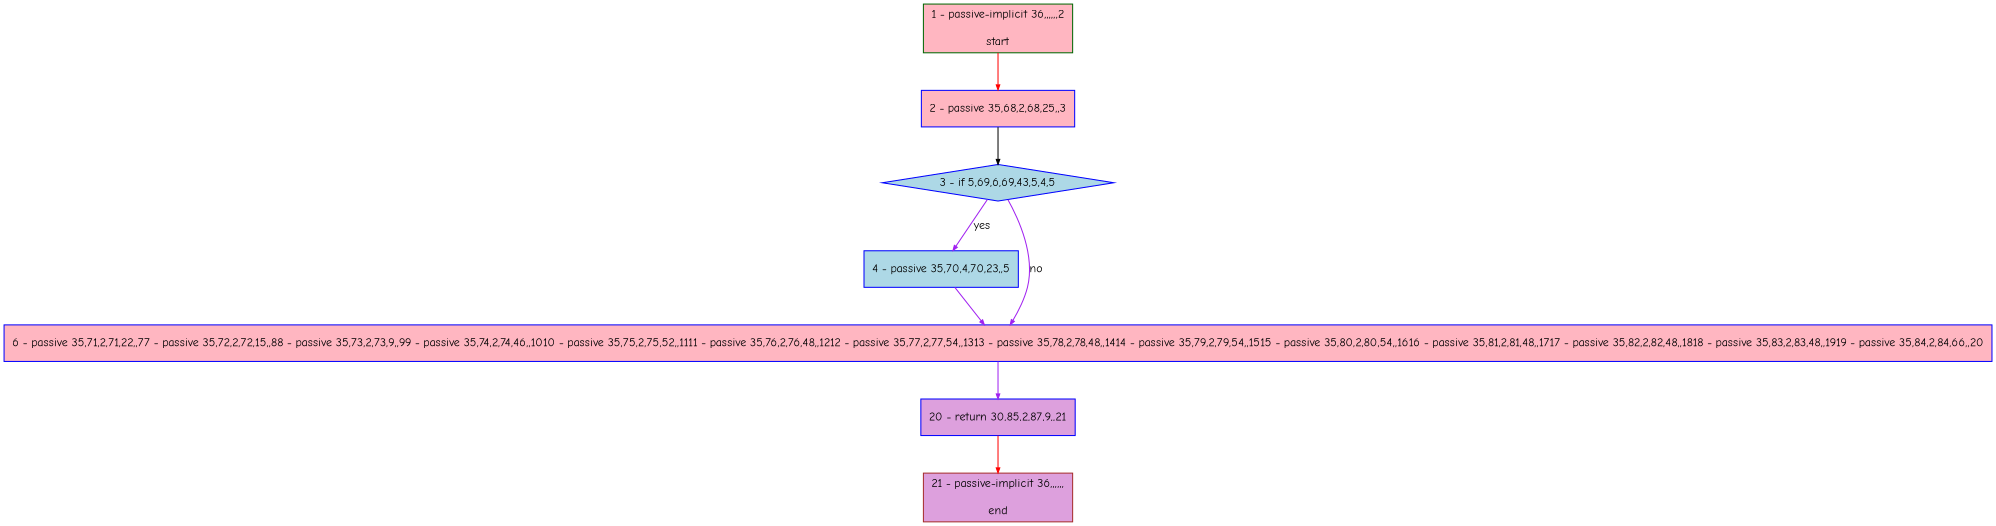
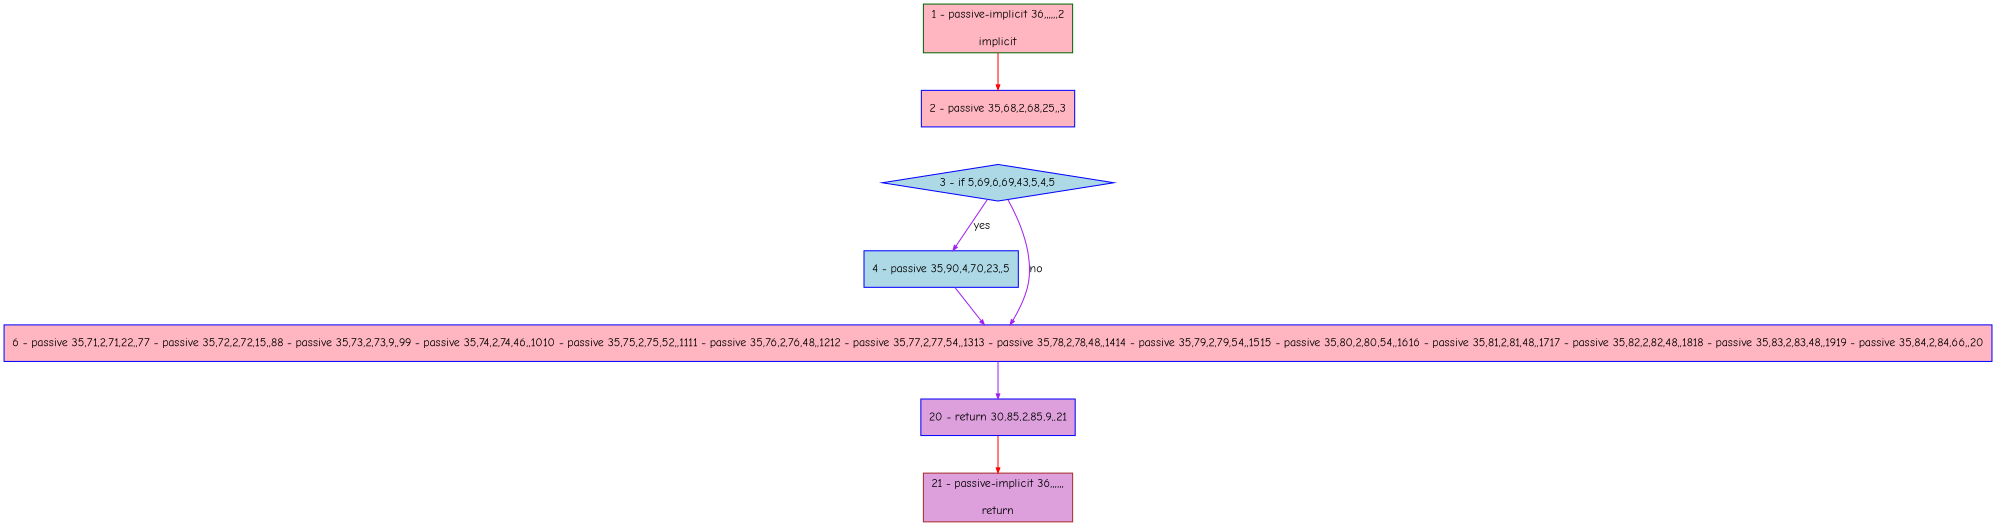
(998, 28) -> (998, 28)
(998, 143) -> none
(941, 269) -> (941, 269)
(998, 417) -> (998, 417)
(998, 497) -> (998, 497)
